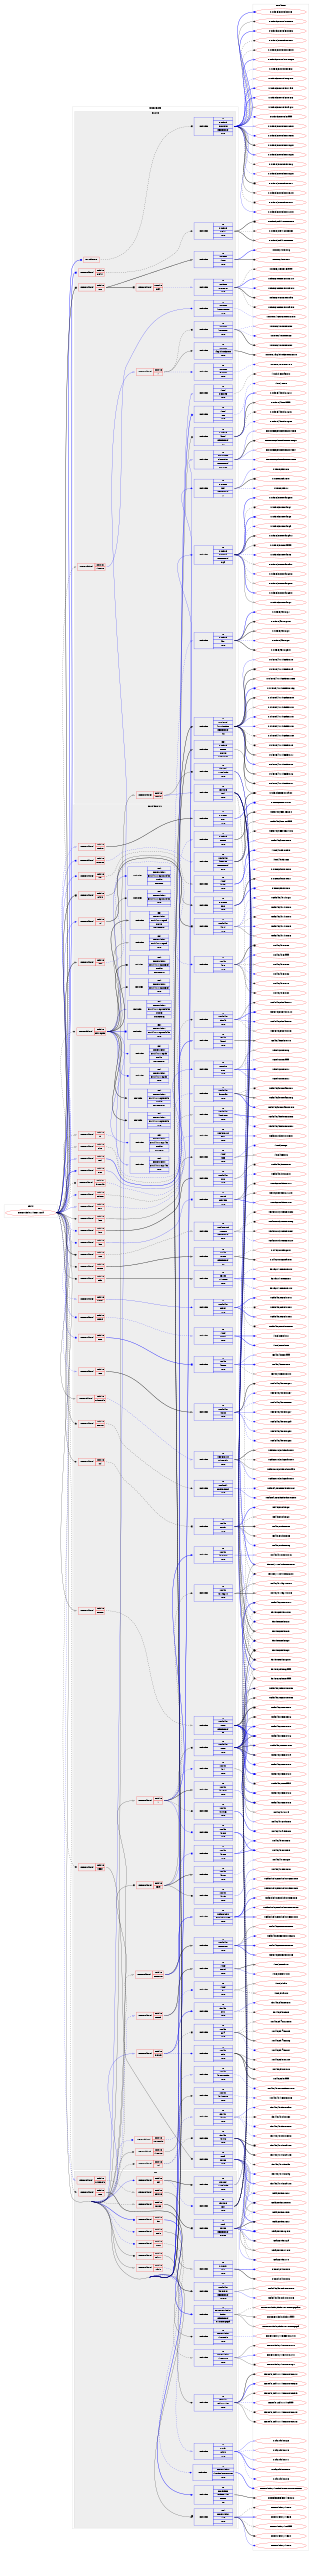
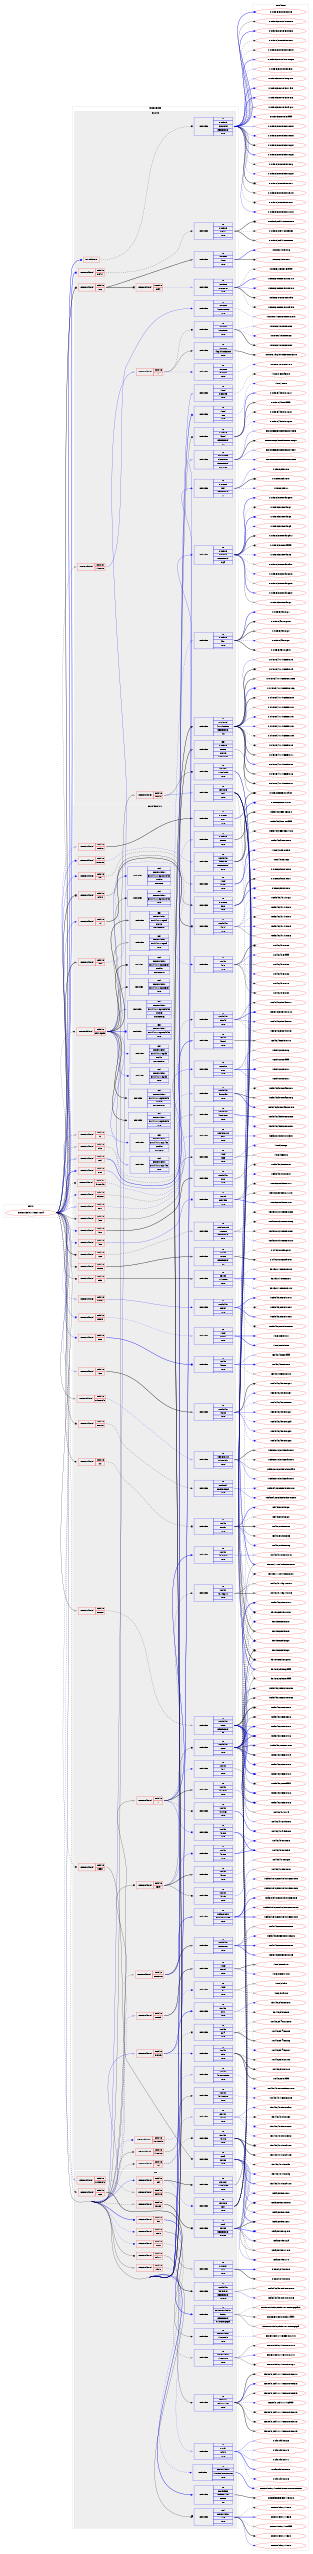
none -> (281, 2431)
